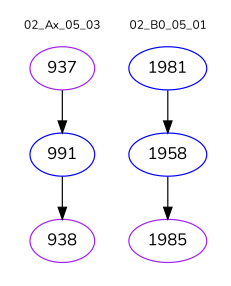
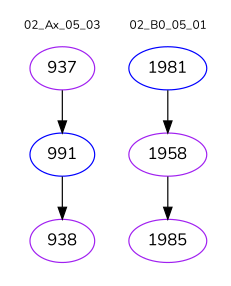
(168, 155) -> (168, 155)
